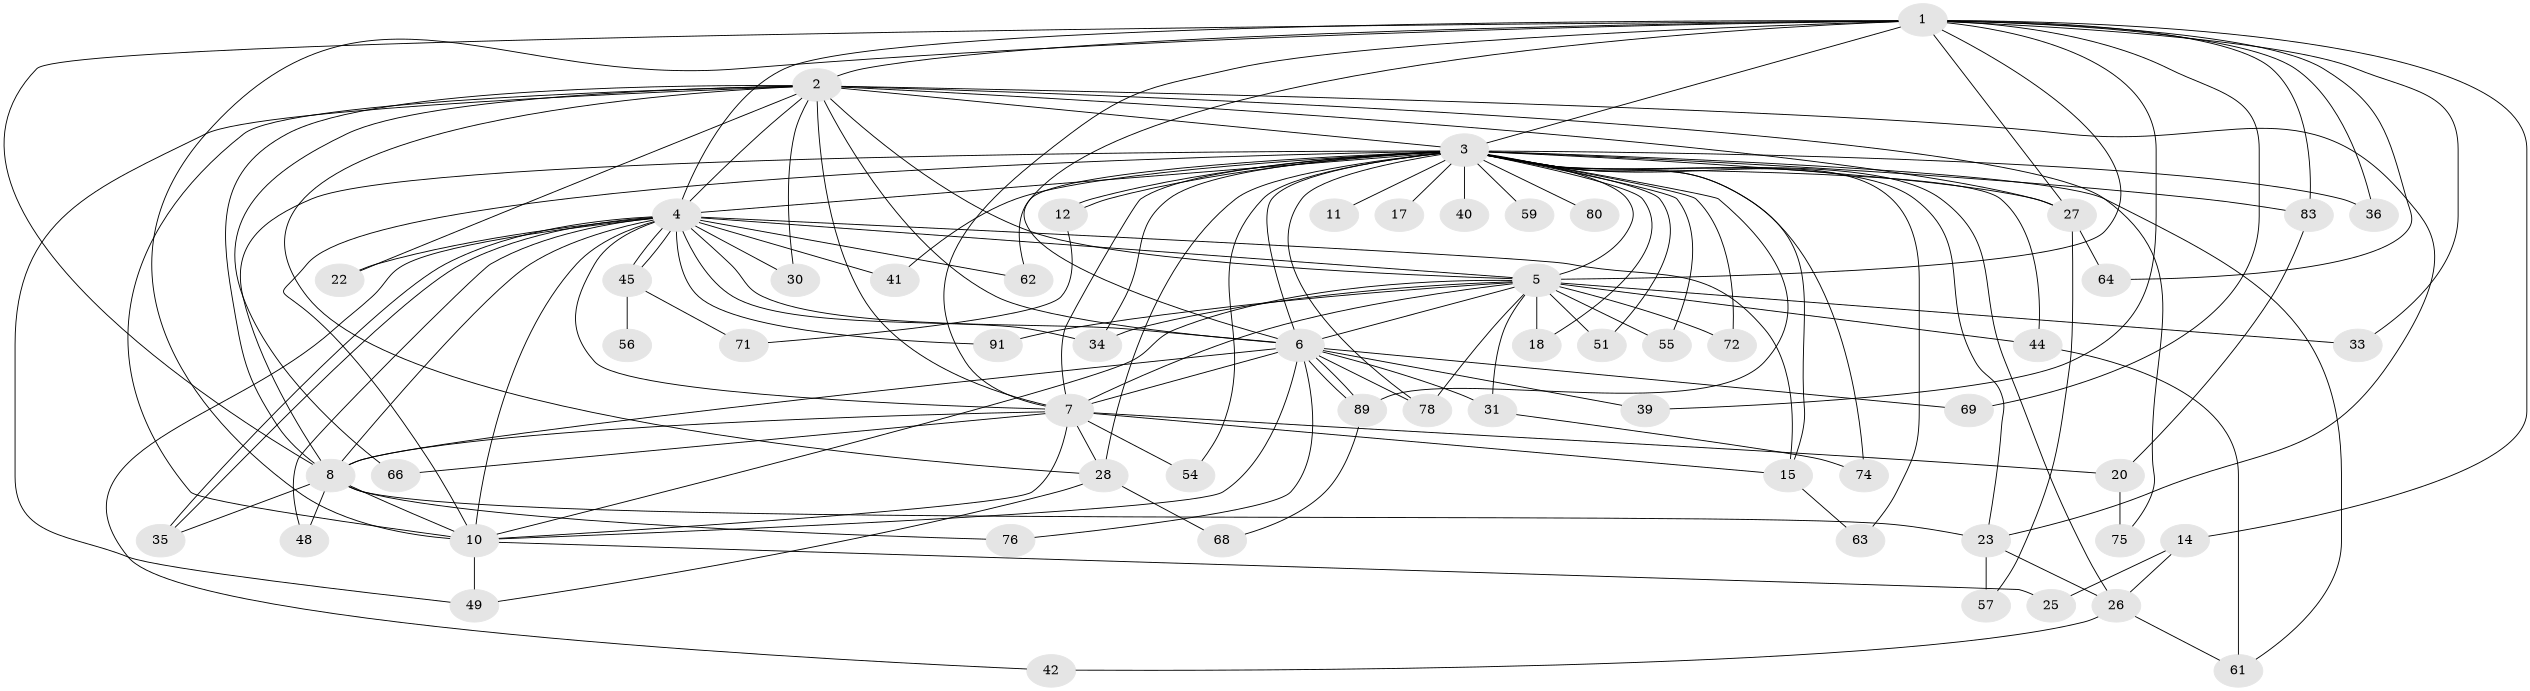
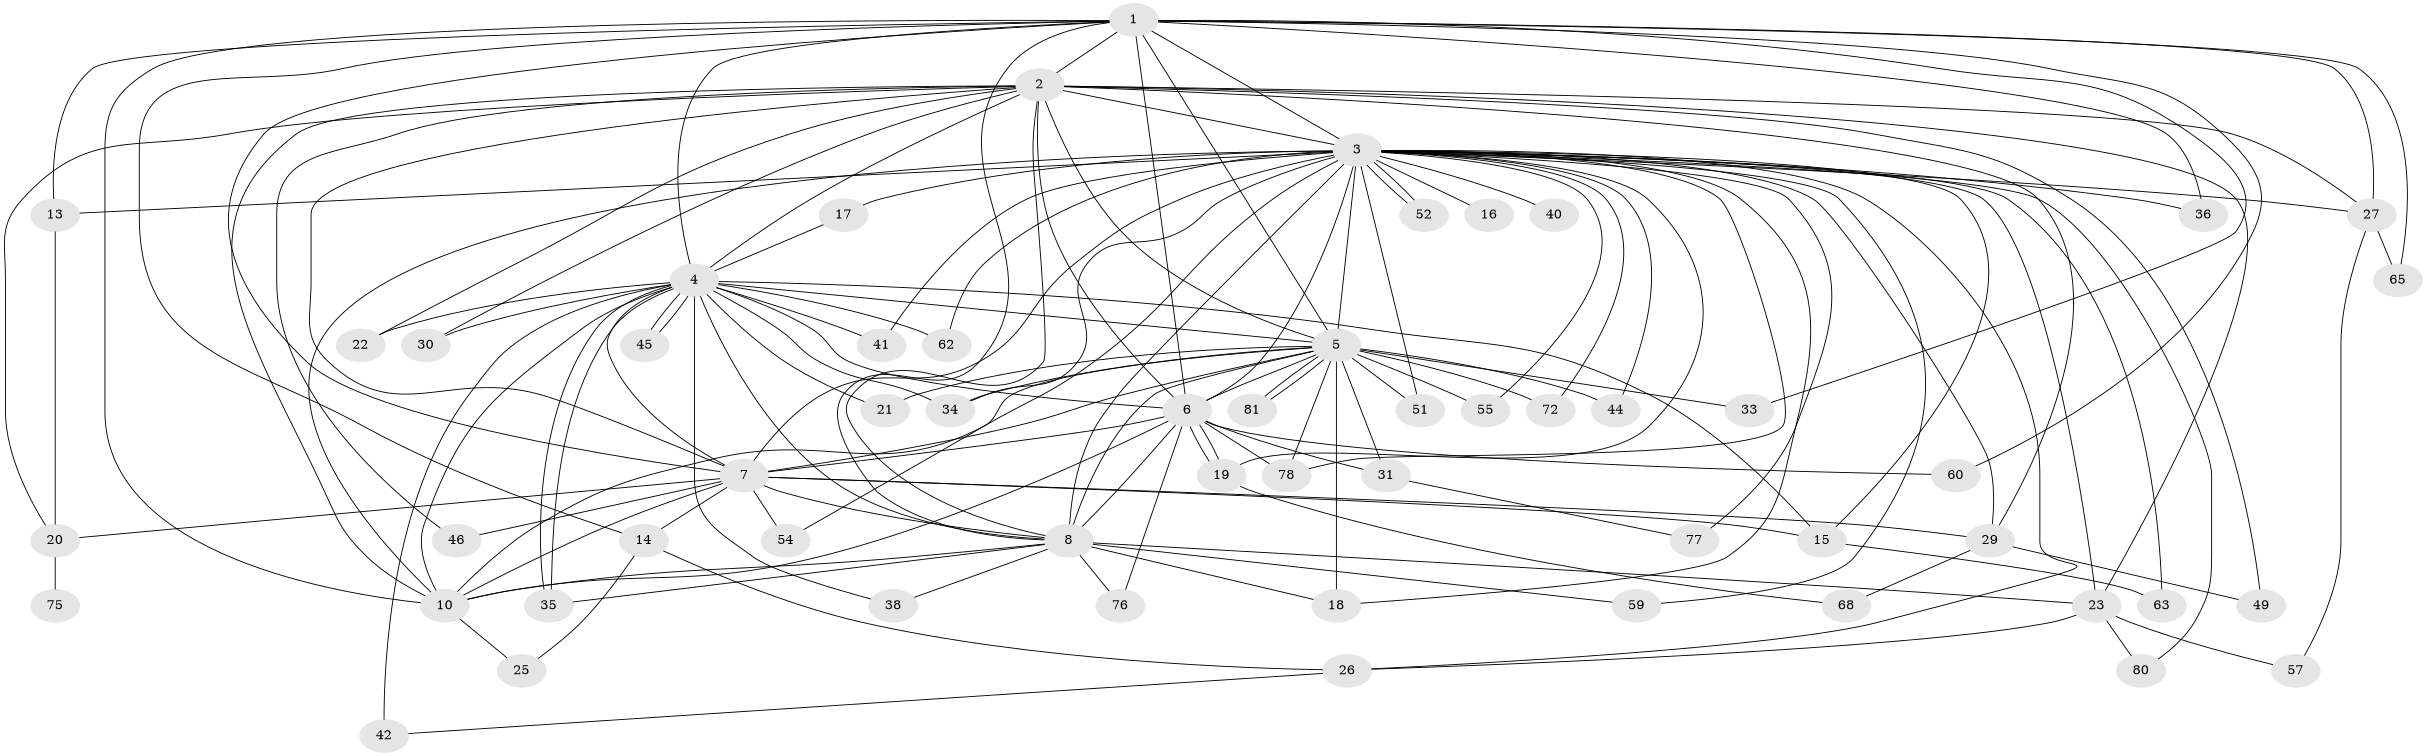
(1653, 127) -> (307, 123)
(1034, 186) -> (769, 248)
(1063, 215) -> (1424, 215)
(1334, 215) -> (1489, 215)
(2309, 215) -> (55, 215)
(2106, 280) -> (2398, 280)
(627, 345) -> none
(744, 345) -> none
(998, 345) -> (885, 410)
none -> (1159, 392)
none -> (1252, 410)
(1362, 410) -> (1222, 476)
(1645, 410) -> none
(1969, 410) -> (1956, 476)
(396, 476) -> (457, 541)
(1104, 476) -> (1990, 541)
(1864, 476) -> (1694, 541)
none -> (694, 508)
(304, 541) -> (893, 606)
(474, 573) -> none
none -> (1202, 573)
none -> (1353, 573)
none -> (2119, 638)
(2238, 671) -> none
